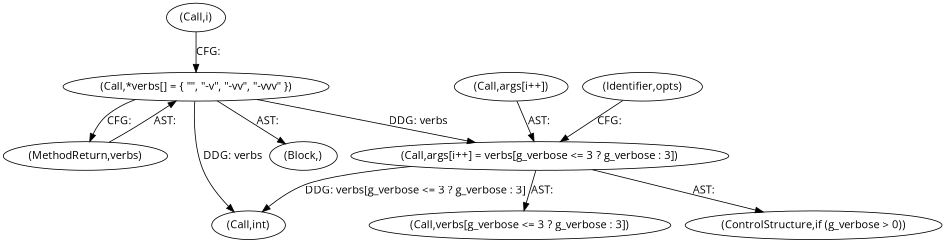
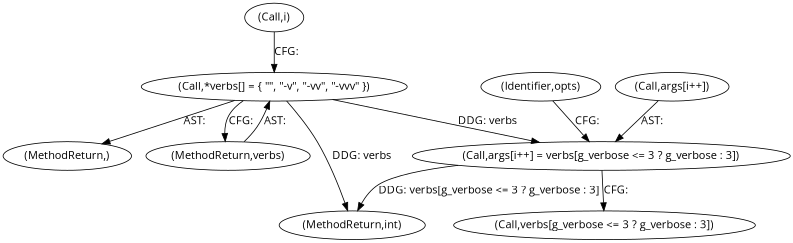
(303, 156) -> (67, 156)
(544, 191) -> (618, 191)
(249, 225) -> (352, 225)
(814, 225) -> none
